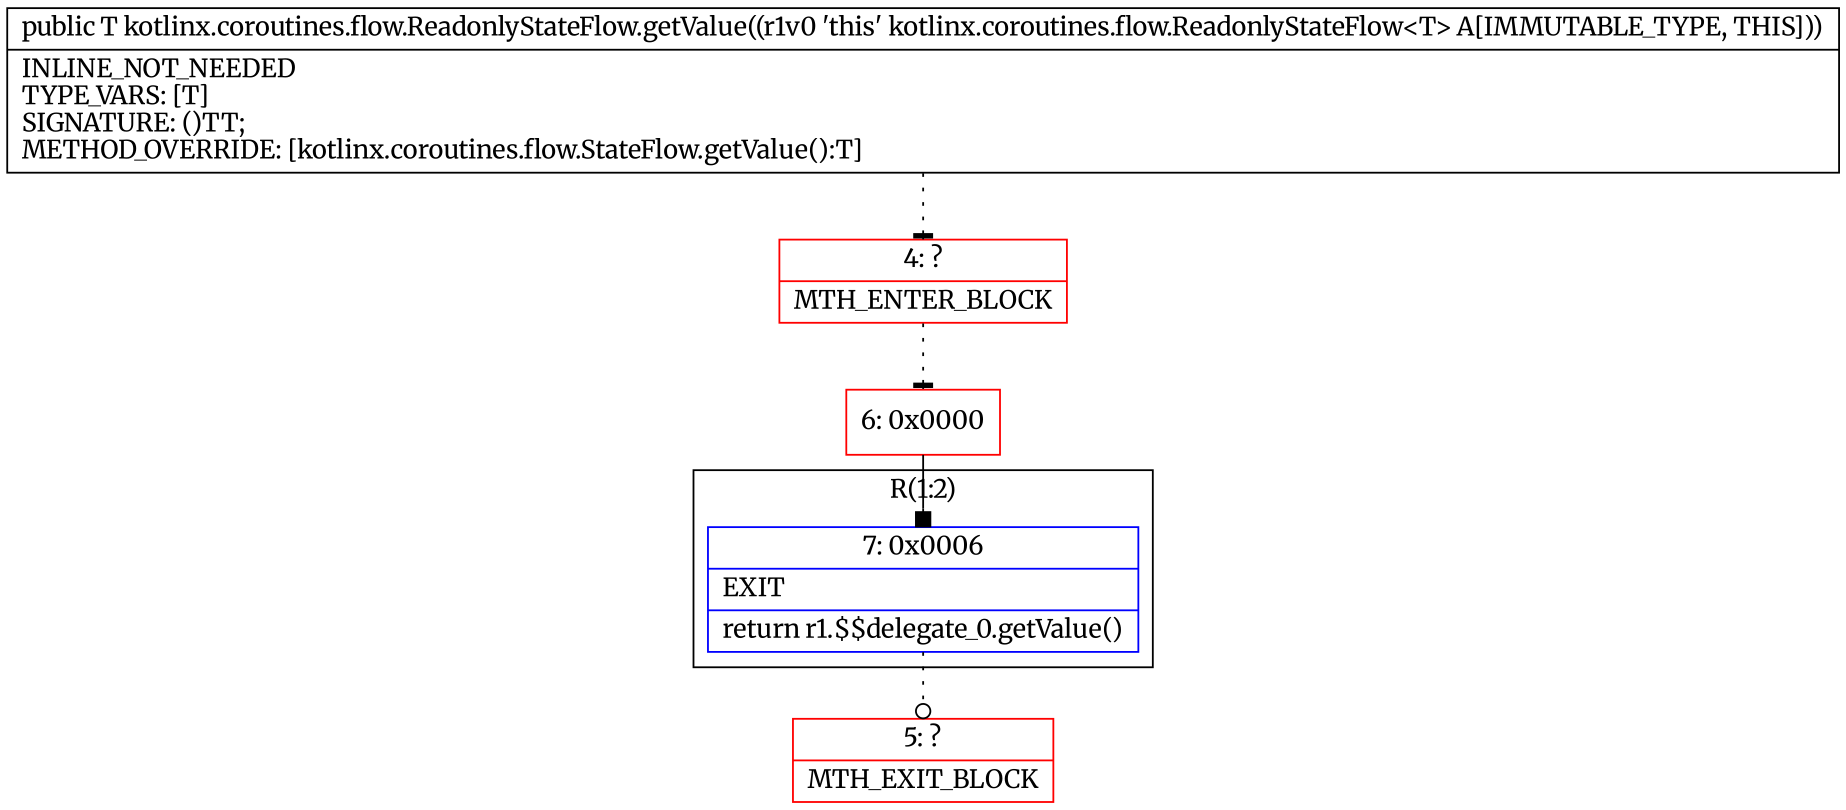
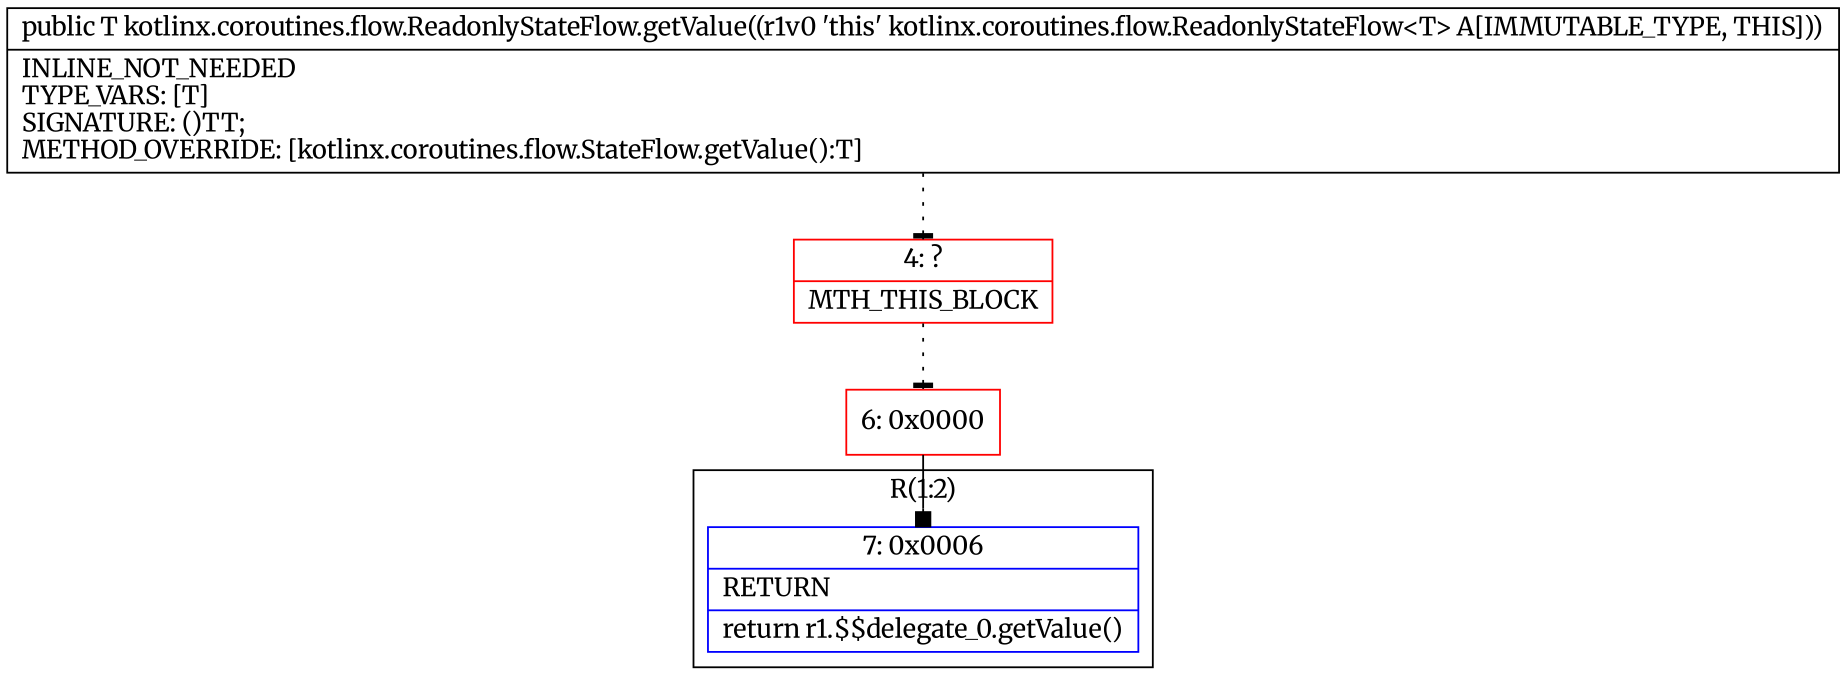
(923, 301) -> (923, 301)
(754, 589) -> (777, 589)
(923, 760) -> none
